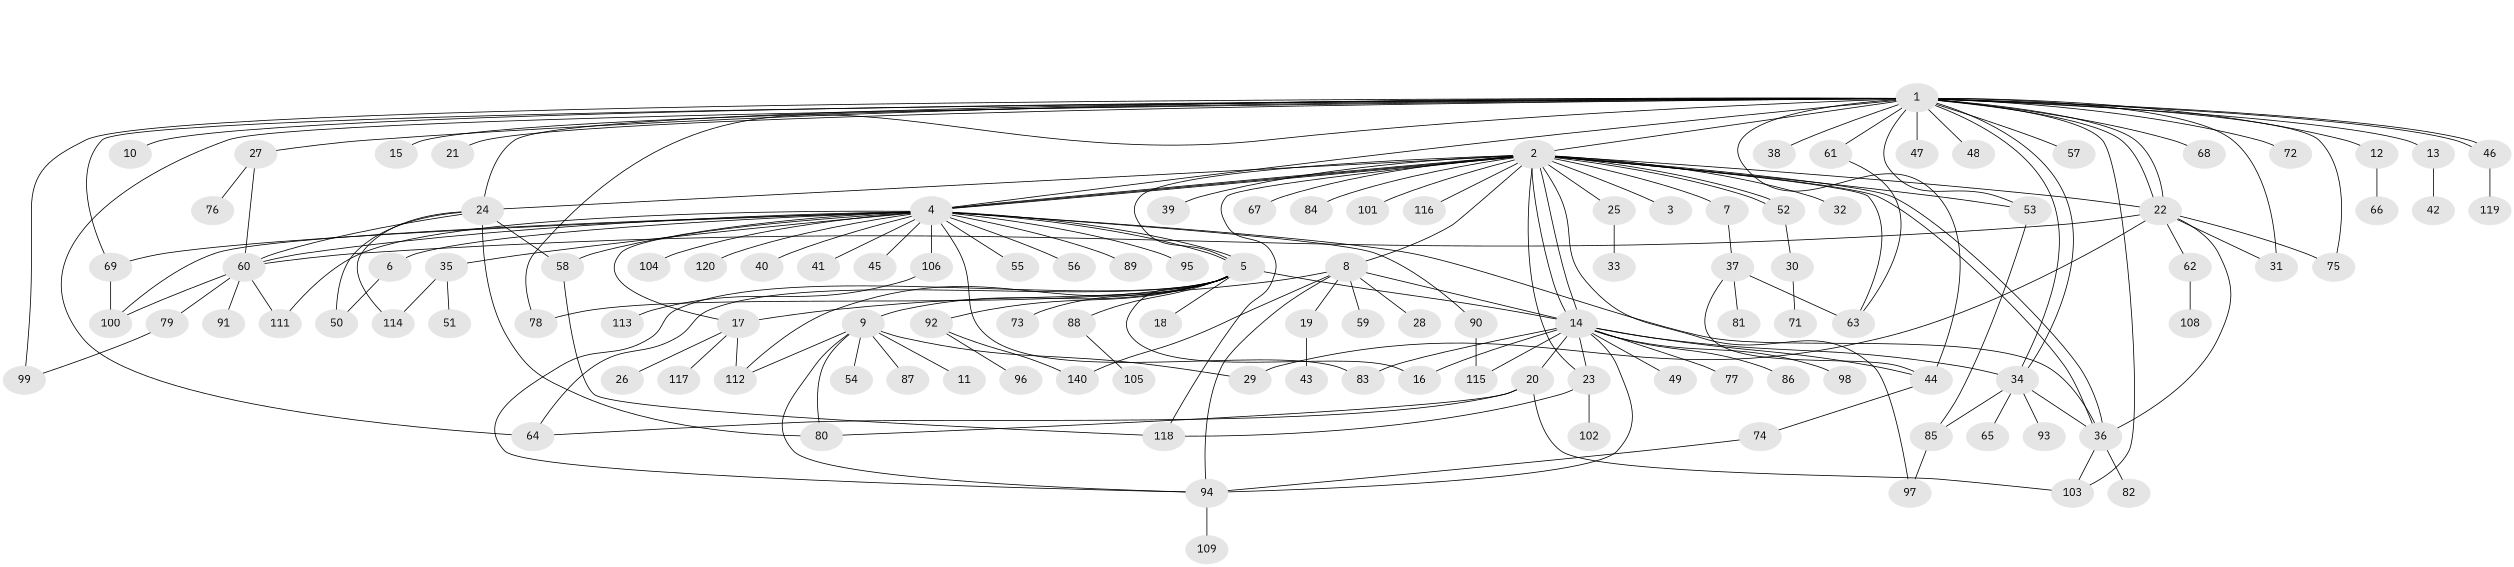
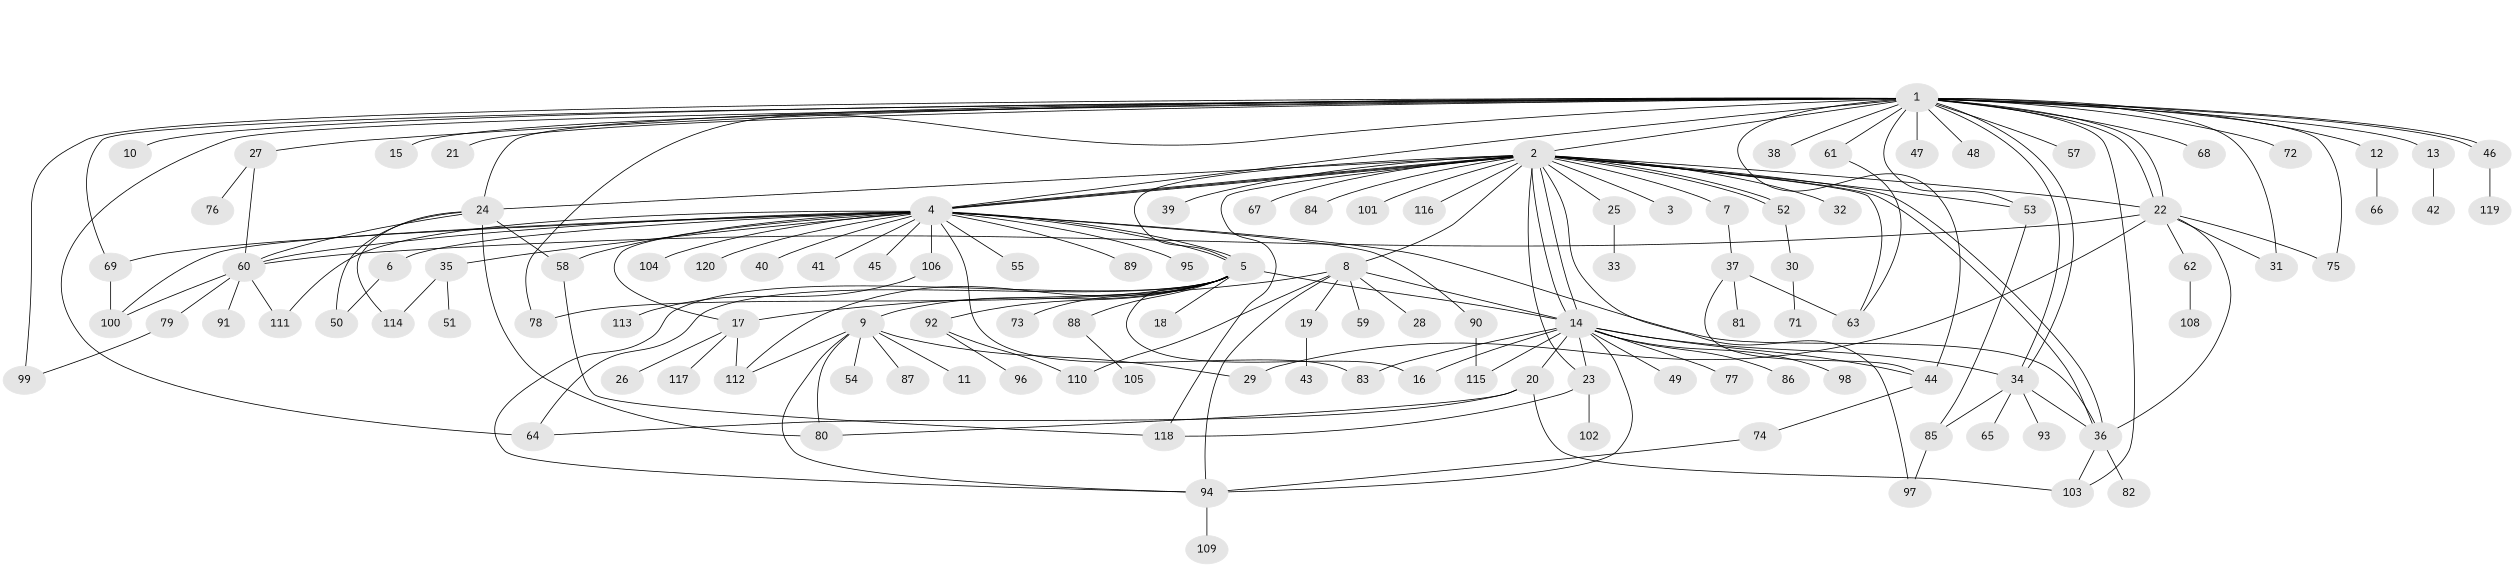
(1074, 267) -> none
(1077, 380) -> (1077, 380)
